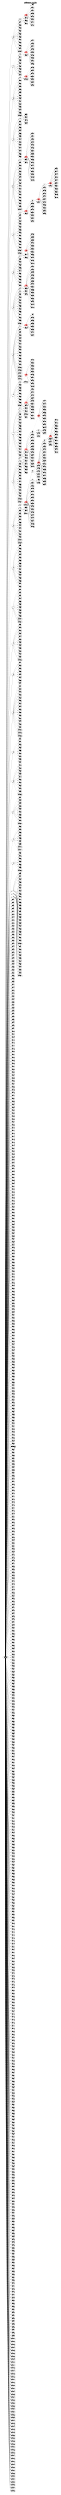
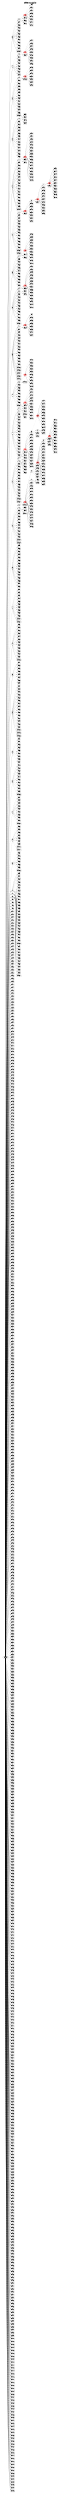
(13, 1447) -> (13, 1447)
